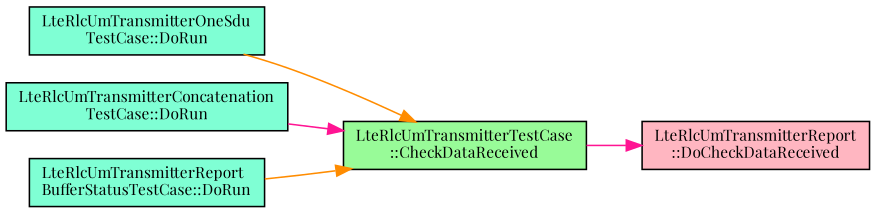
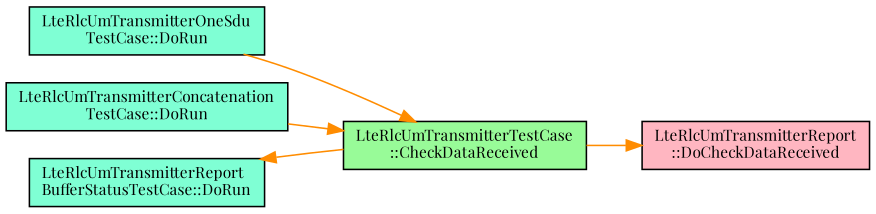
(308, 126) -> (308, 126)
(606, 145) -> (606, 145)
(300, 175) -> (310, 153)
